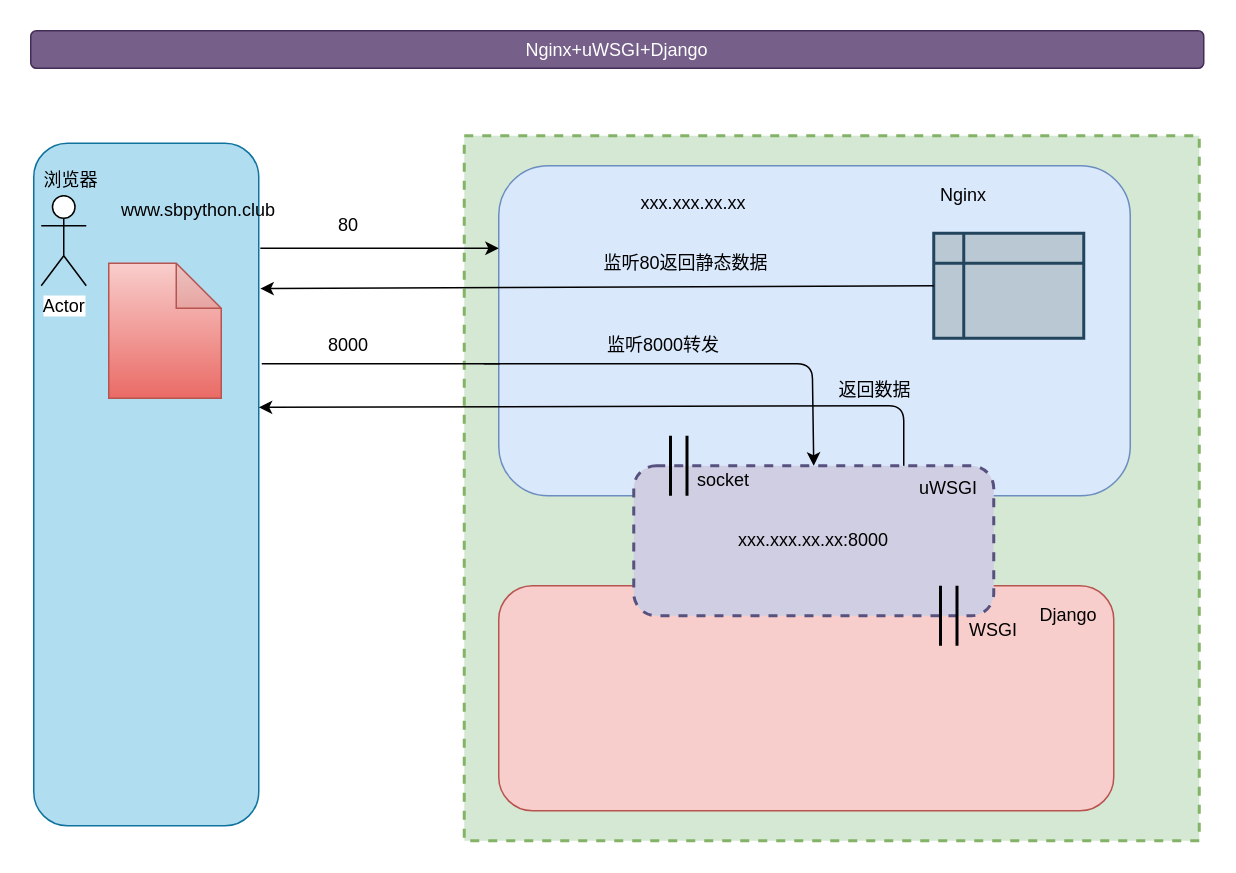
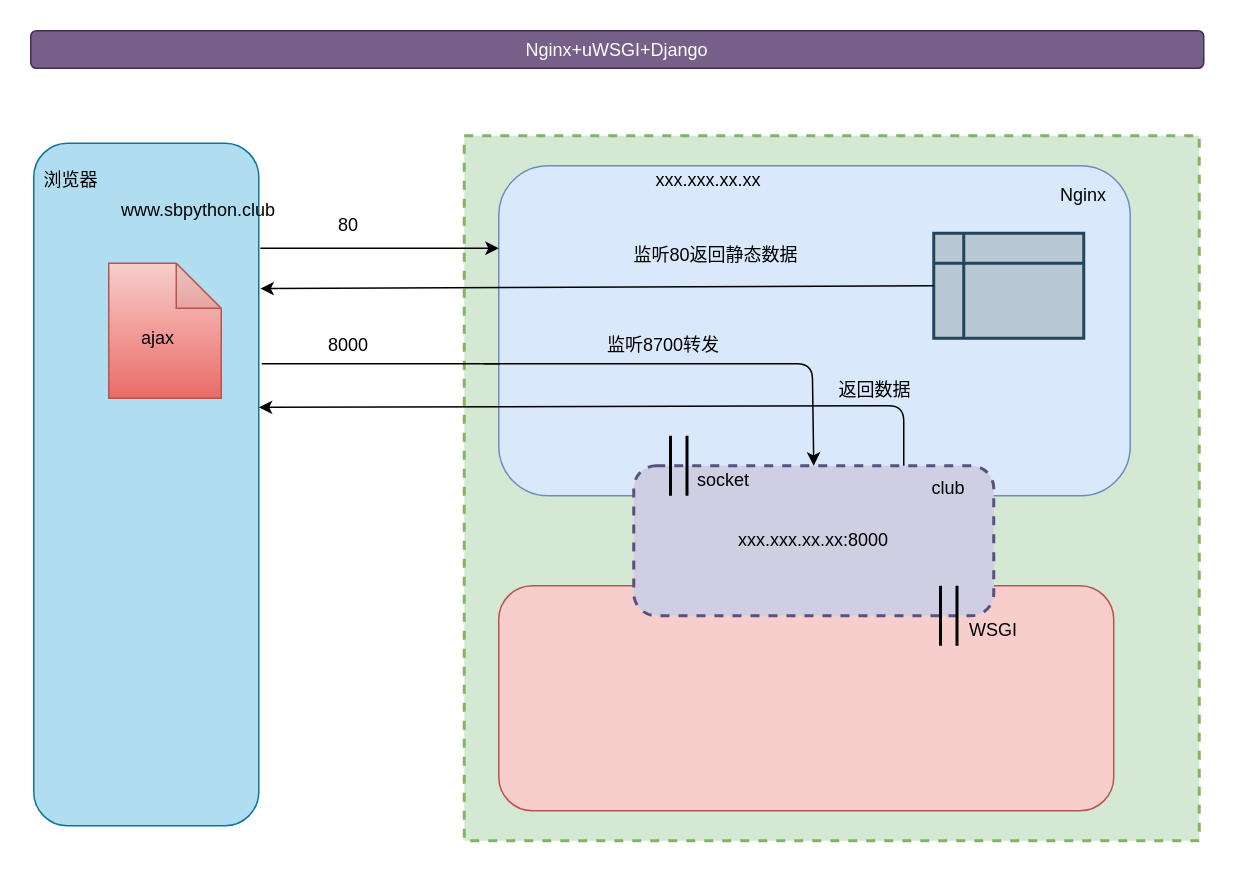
(964, 196) -> (1084, 196)
(694, 203) -> (709, 181)
(64, 241) -> none
(686, 263) -> (716, 256)
none -> (158, 338)
(664, 346) -> (664, 346)
(949, 488) -> (949, 488)
(1069, 616) -> none
